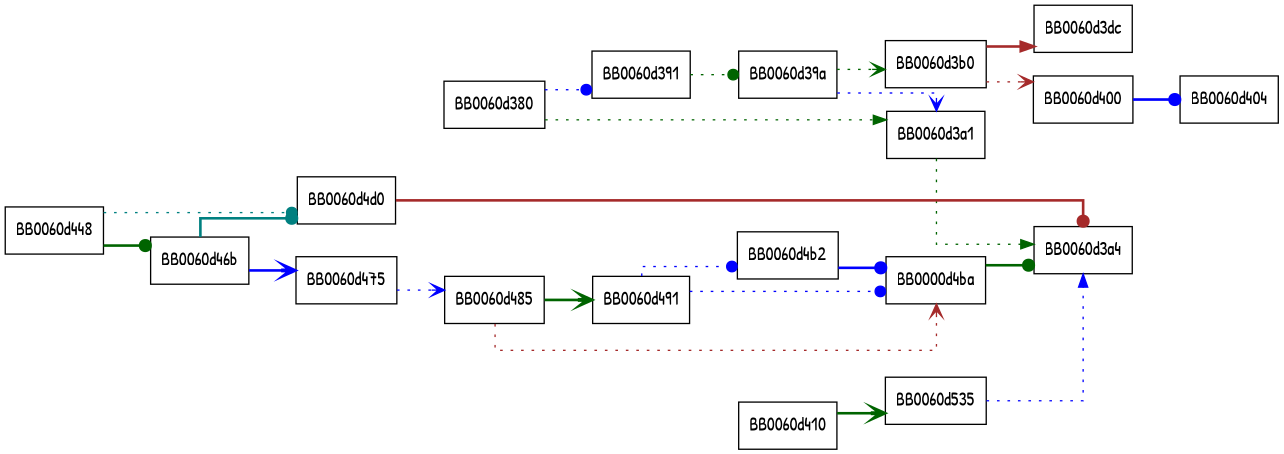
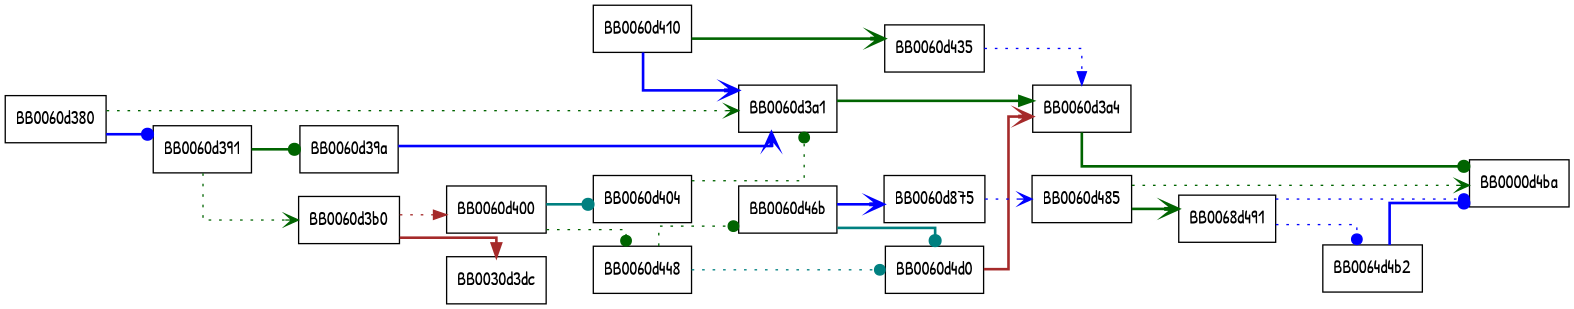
(1083, 29) -> (496, 280)
(855, 69) -> (221, 220)
(709, 75) -> (270, 149)
(1003, 82) -> (417, 215)
(563, 90) -> (124, 134)
none -> (665, 90)
(889, 93) -> (586, 146)
(1151, 100) -> (565, 204)
(709, 120) -> (416, 111)
none -> (767, 181)
(747, 200) -> (1008, 209)
none -> (589, 230)
(936, 244) -> (928, 101)
(122, 246) -> (684, 226)
(788, 255) -> (1373, 268)
(1005, 265) -> (1253, 166)
(346, 280) -> (934, 199)
(641, 300) -> (1227, 219)
(719, 350) -> (1294, 185)
(936, 401) -> (934, 48)
